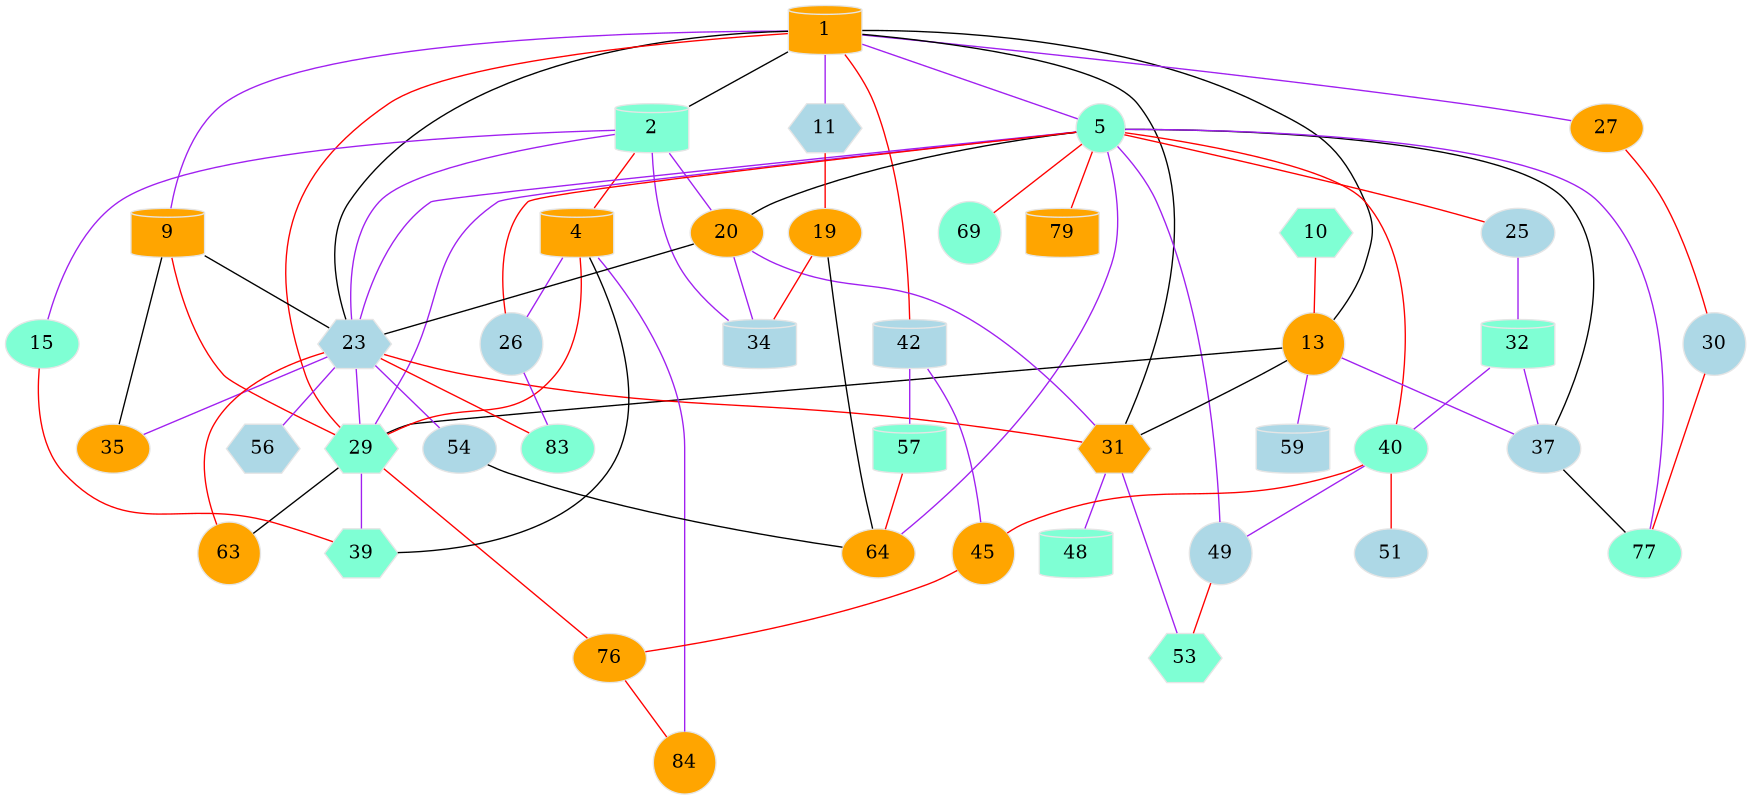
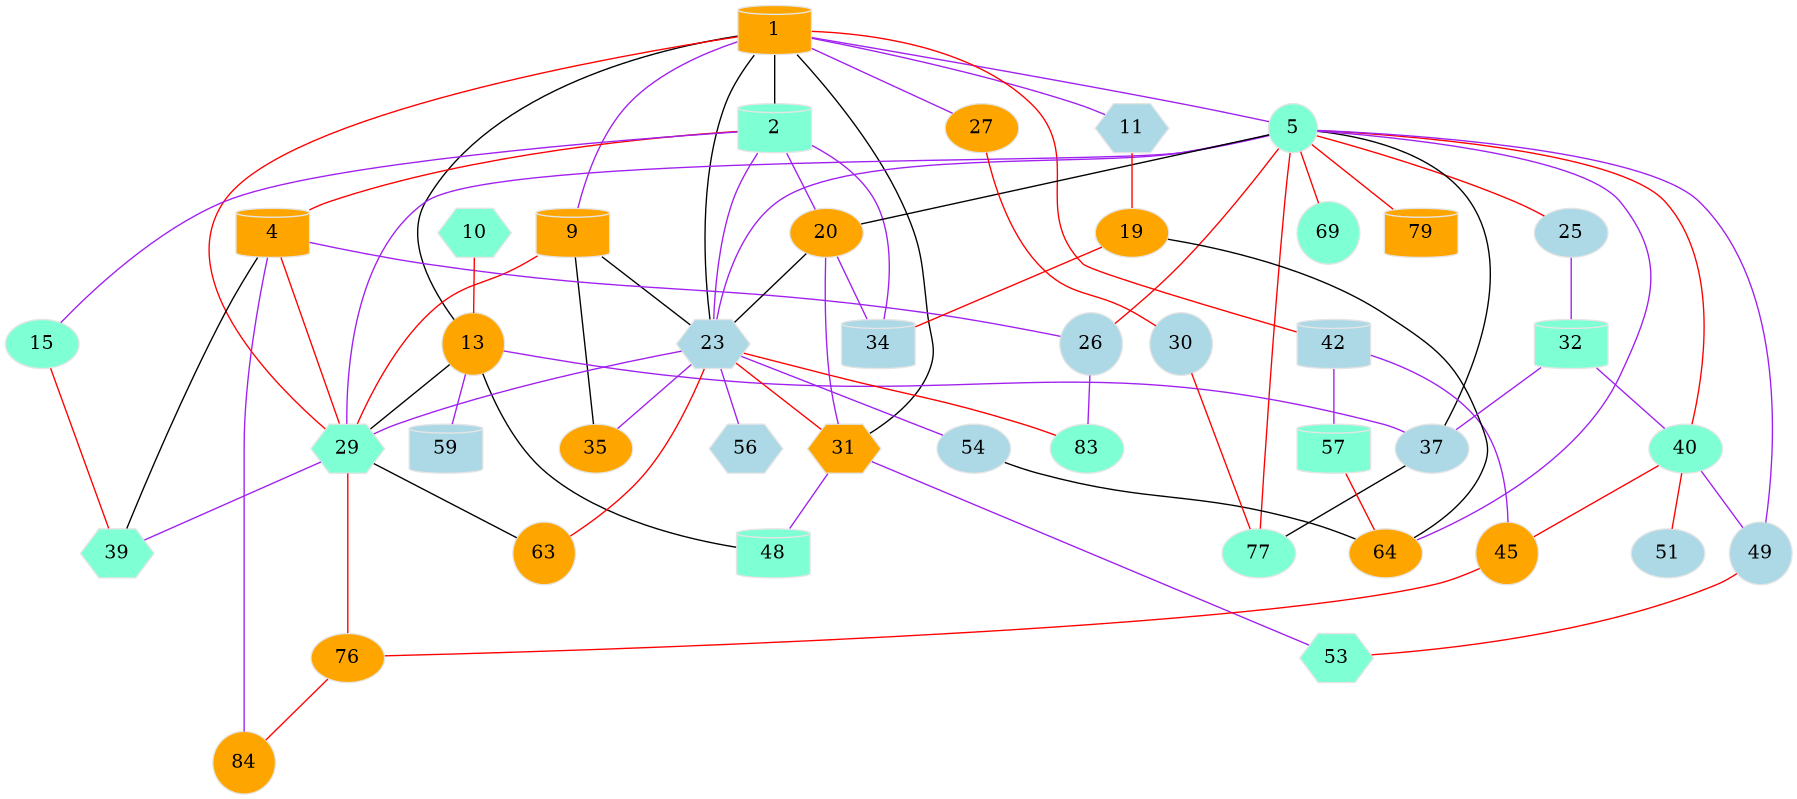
(1536, 171) -> (1273, 341)
(1218, 397) -> (583, 497)
